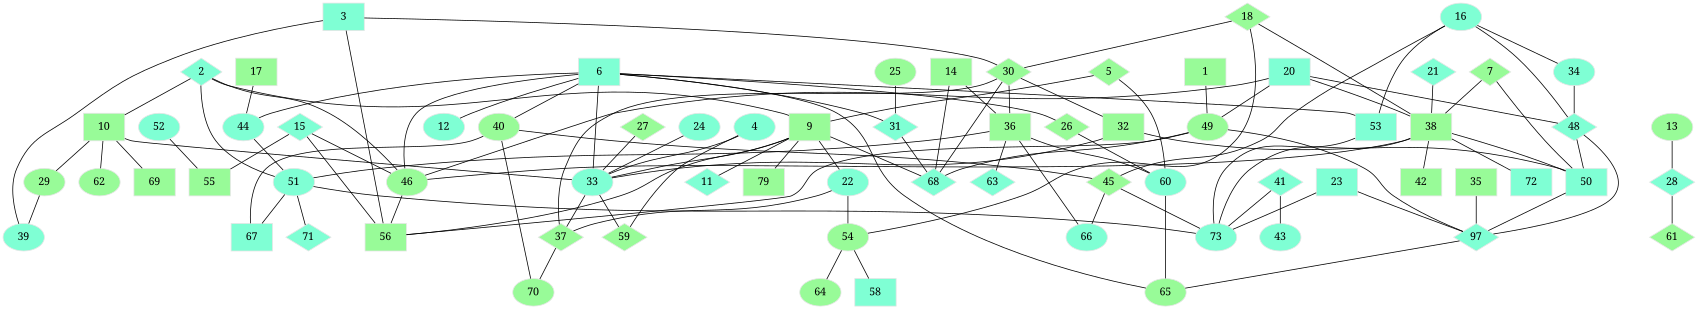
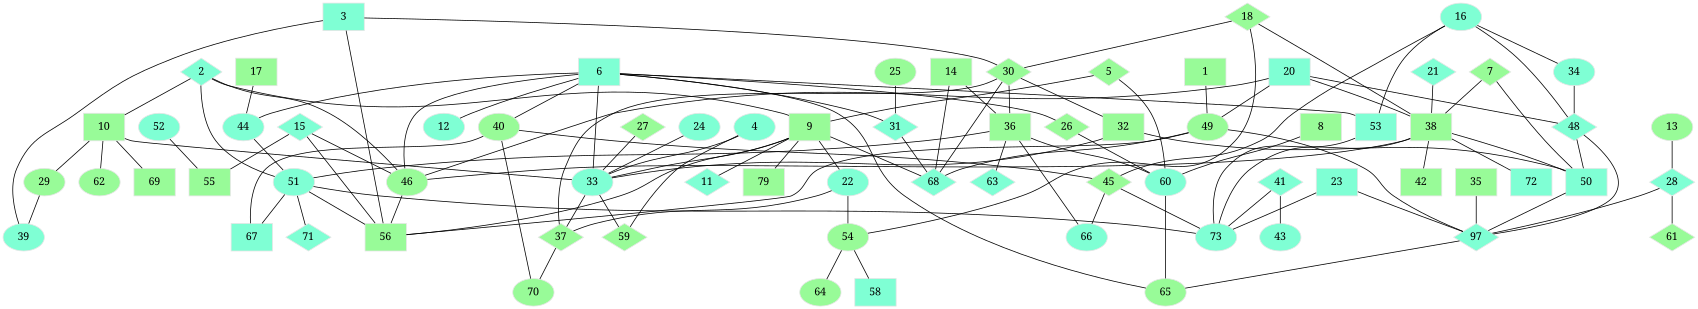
none -> (1321, 127)
none -> (1614, 203)
none -> (337, 208)
